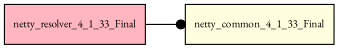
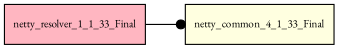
(75, 24) -> (75, 24)
